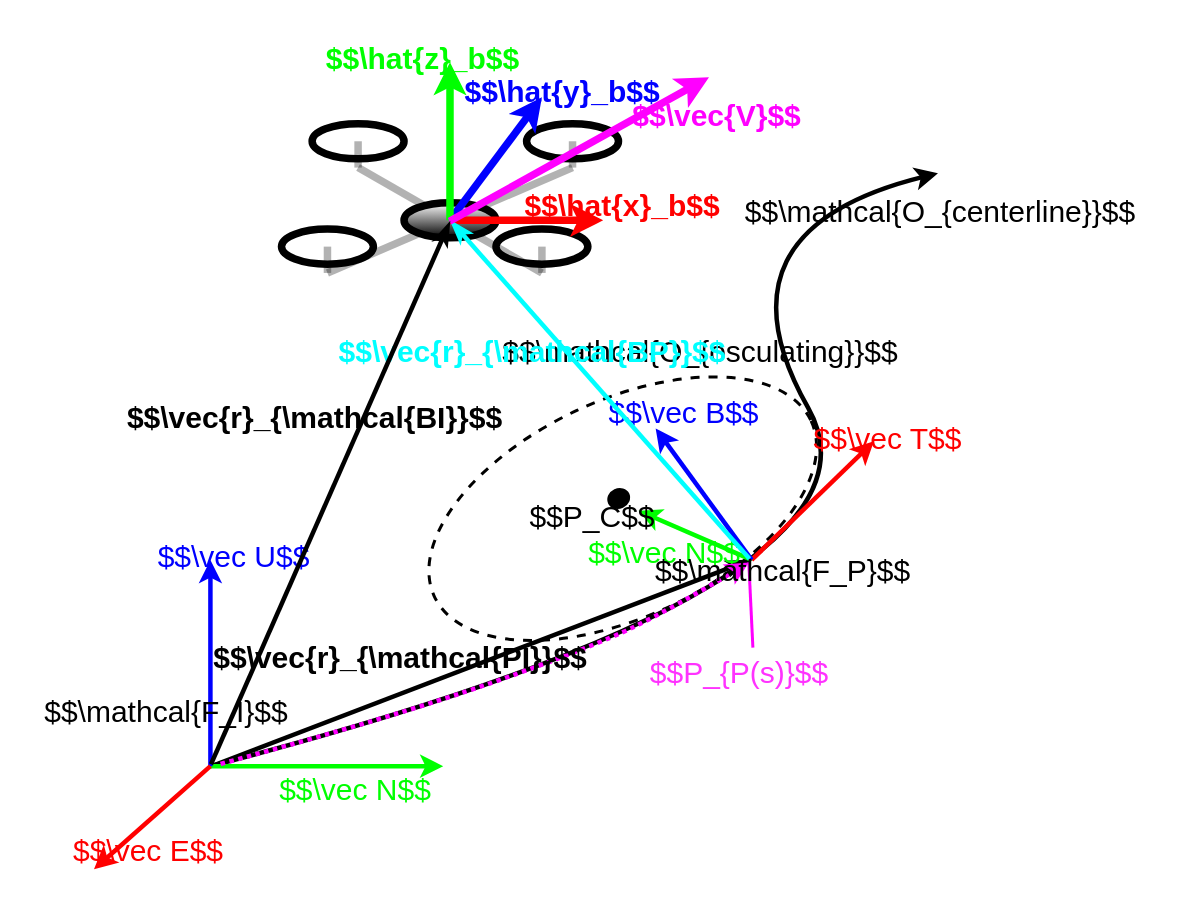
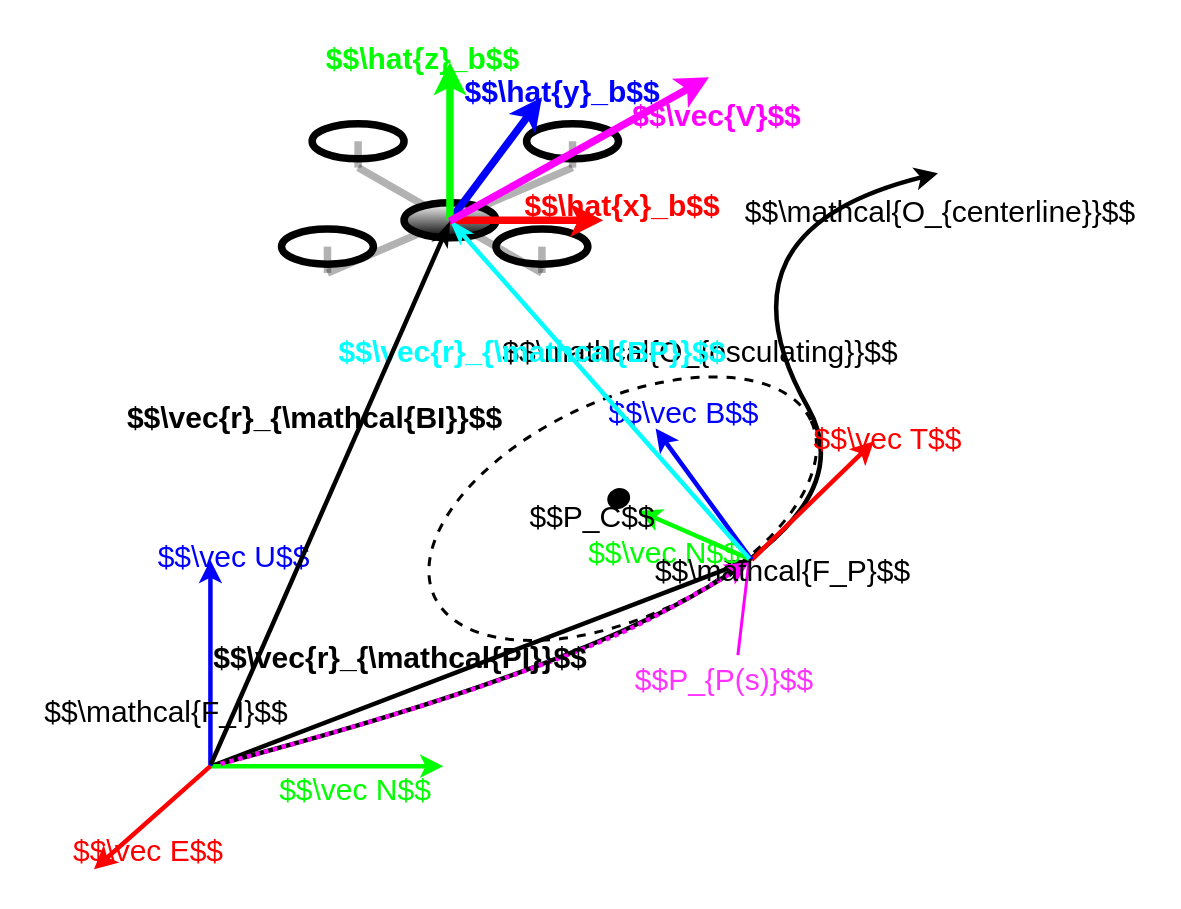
(739, 671) -> (724, 679)
